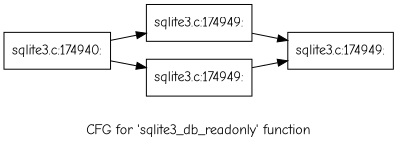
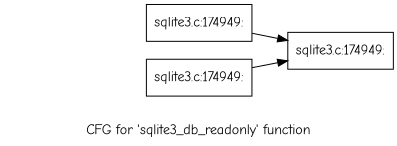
(57, 51) -> none
